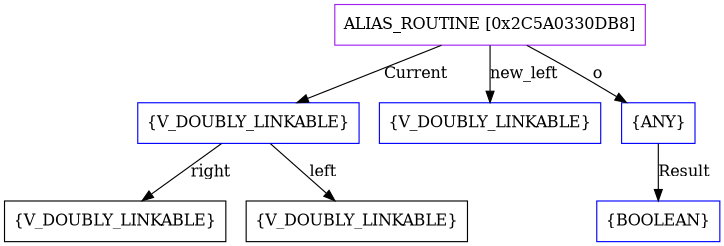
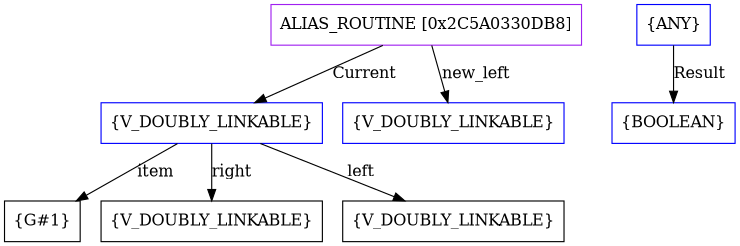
(572, 70) -> none
none -> (42, 221)
